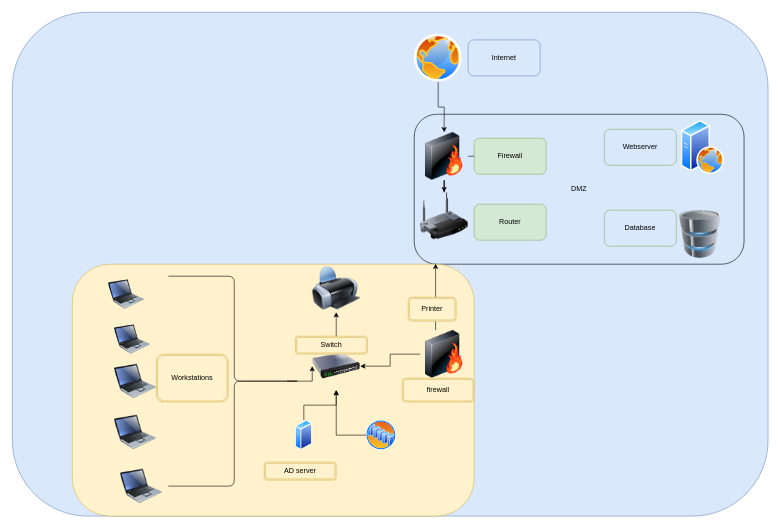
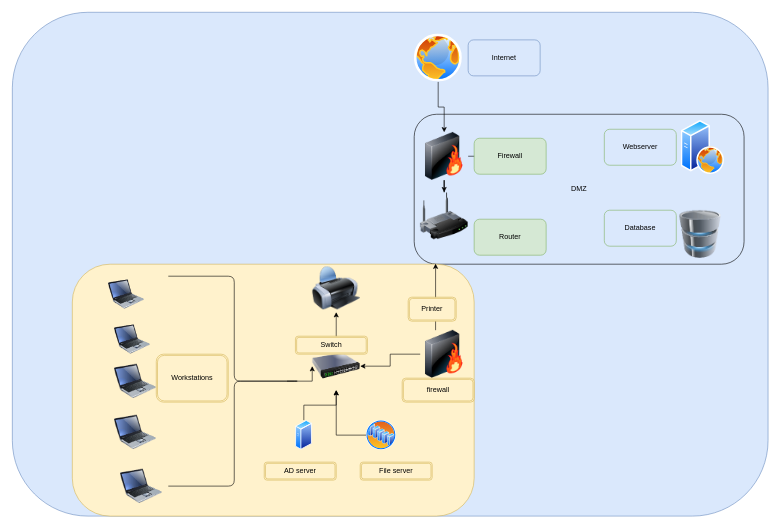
(510, 222) -> (510, 237)
none -> (396, 471)
